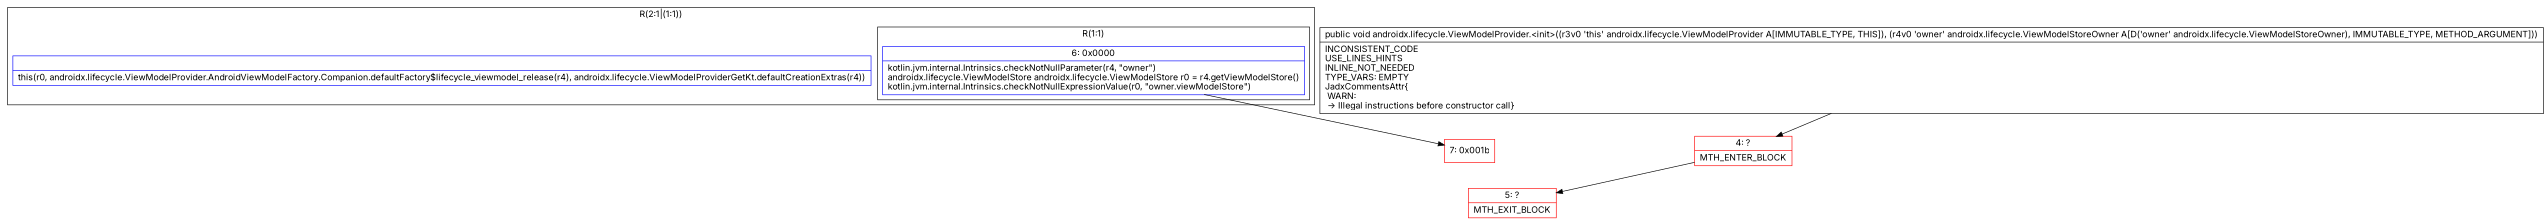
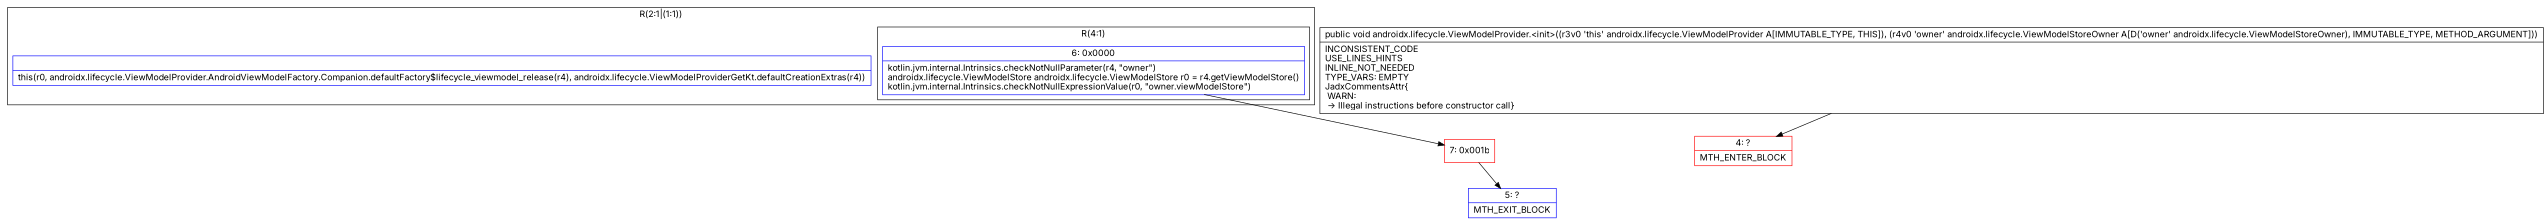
(1094, 34) -> (1094, 34)
(1629, 177) -> (1488, 173)
(1512, 203) -> (1512, 203)
